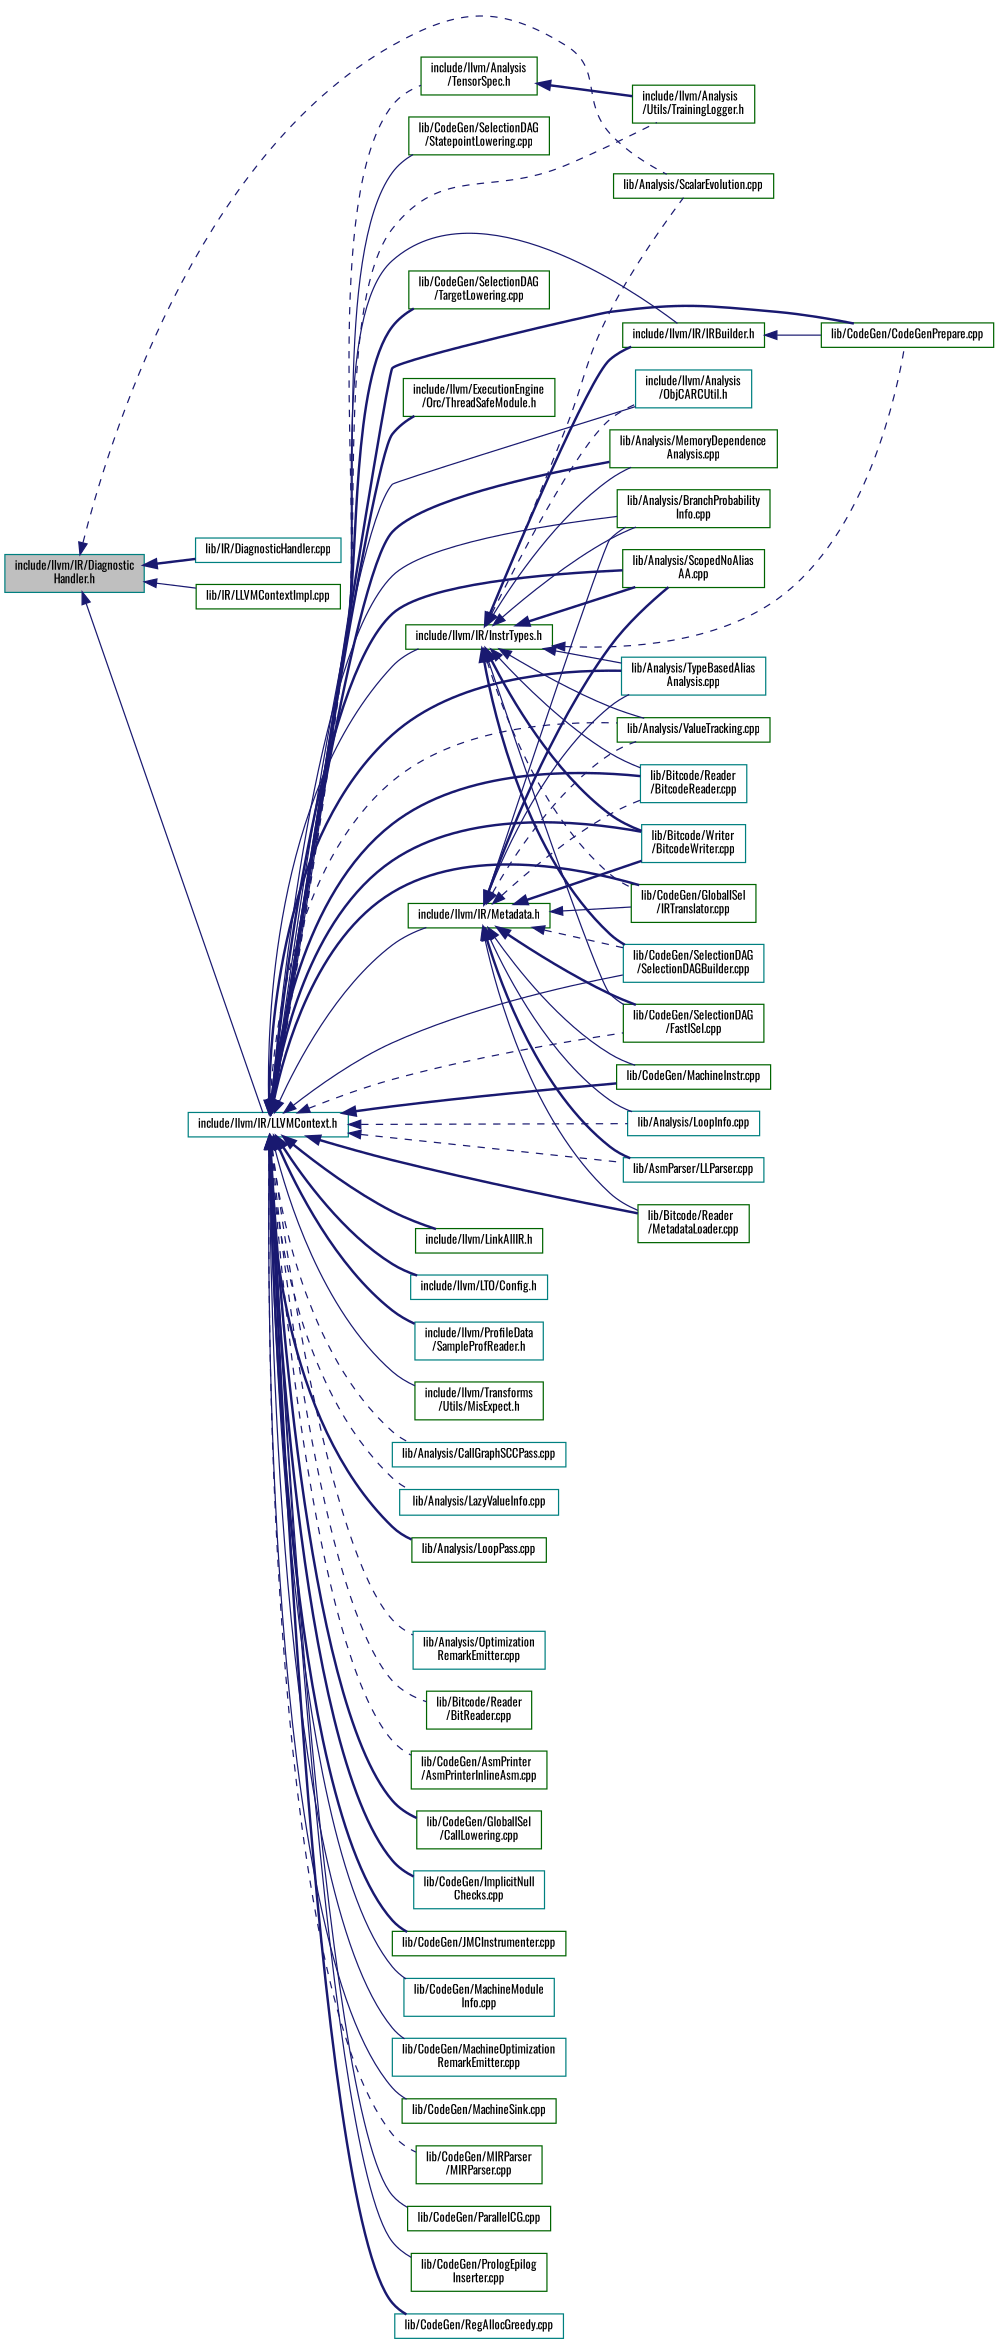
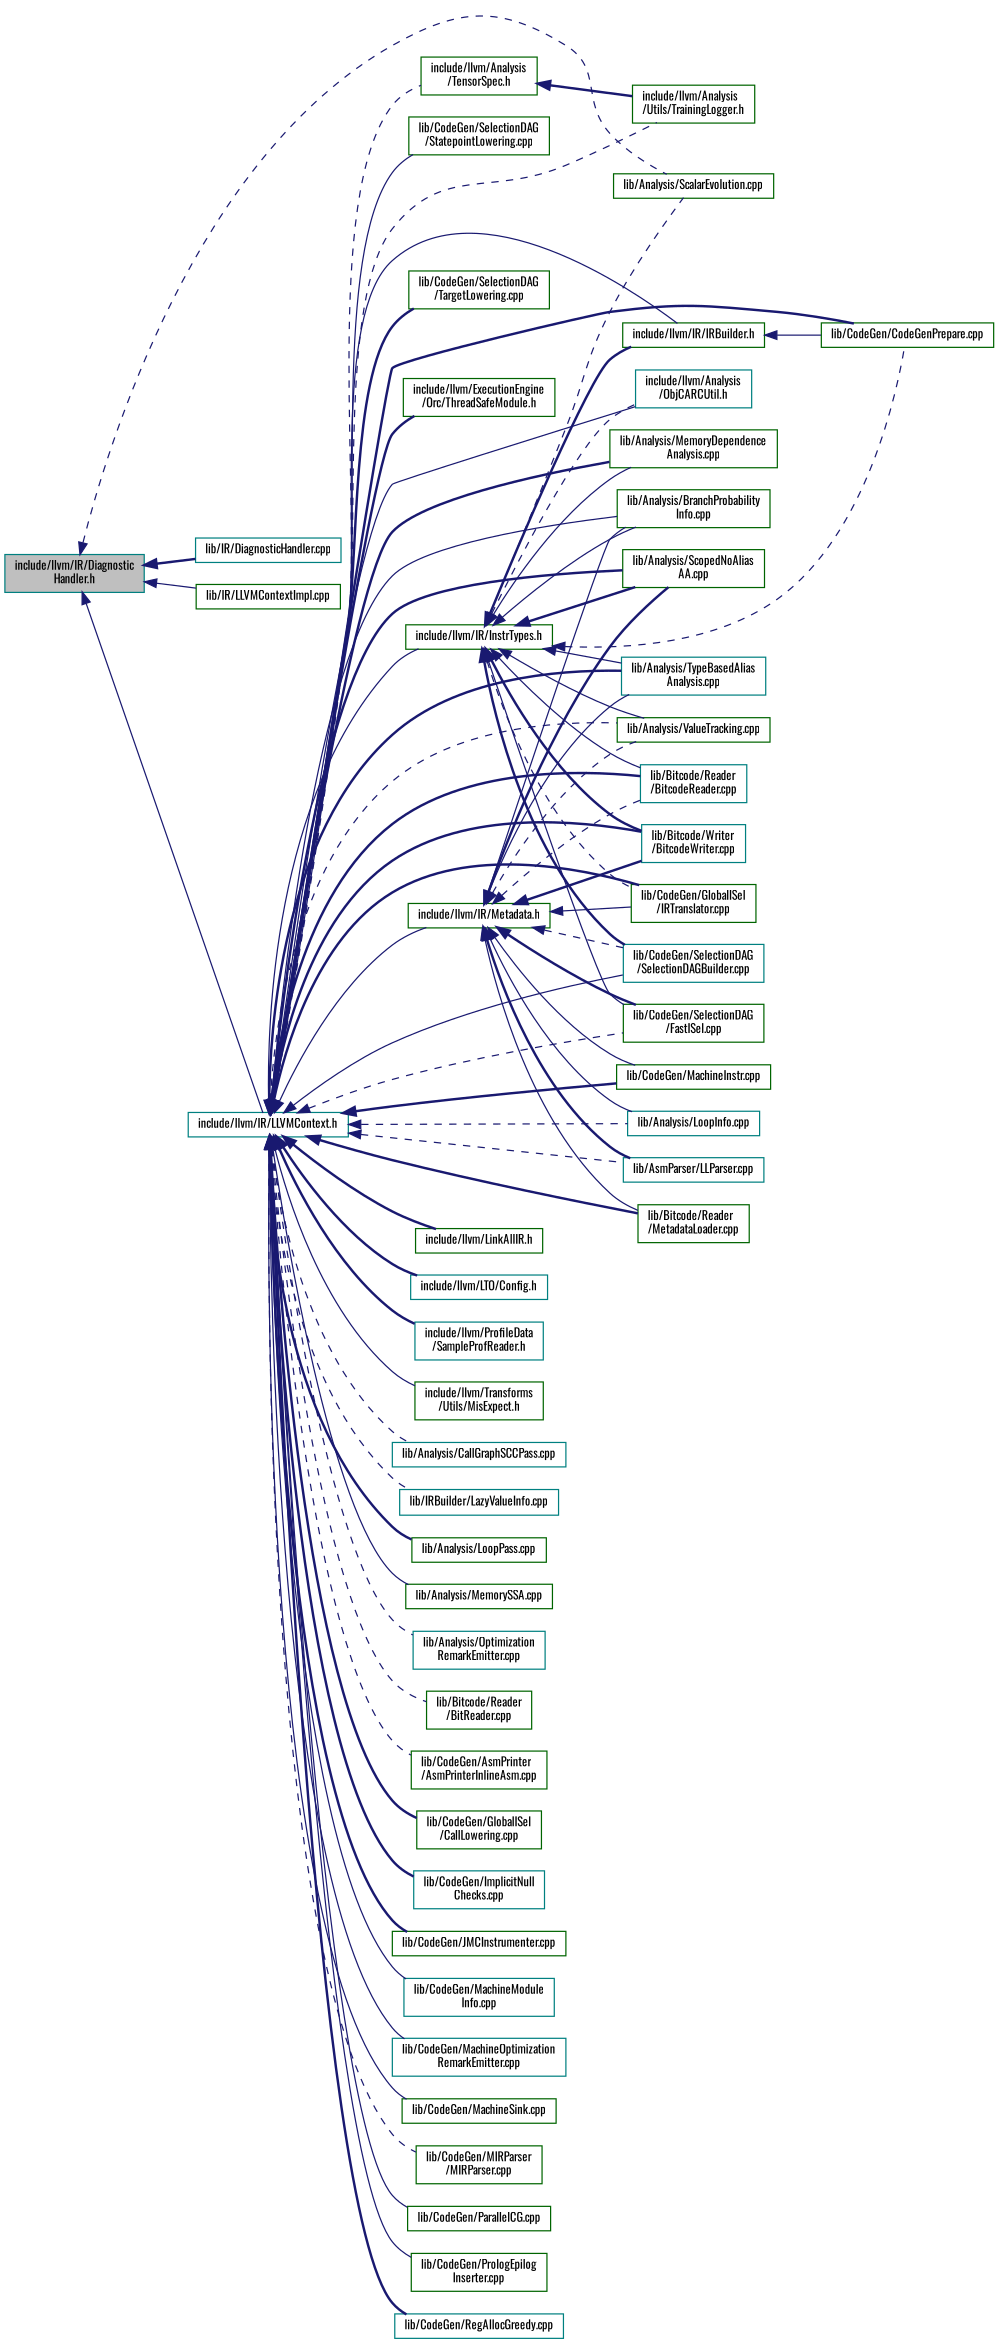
(479, 1502) -> (479, 1502)
none -> (479, 1596)
